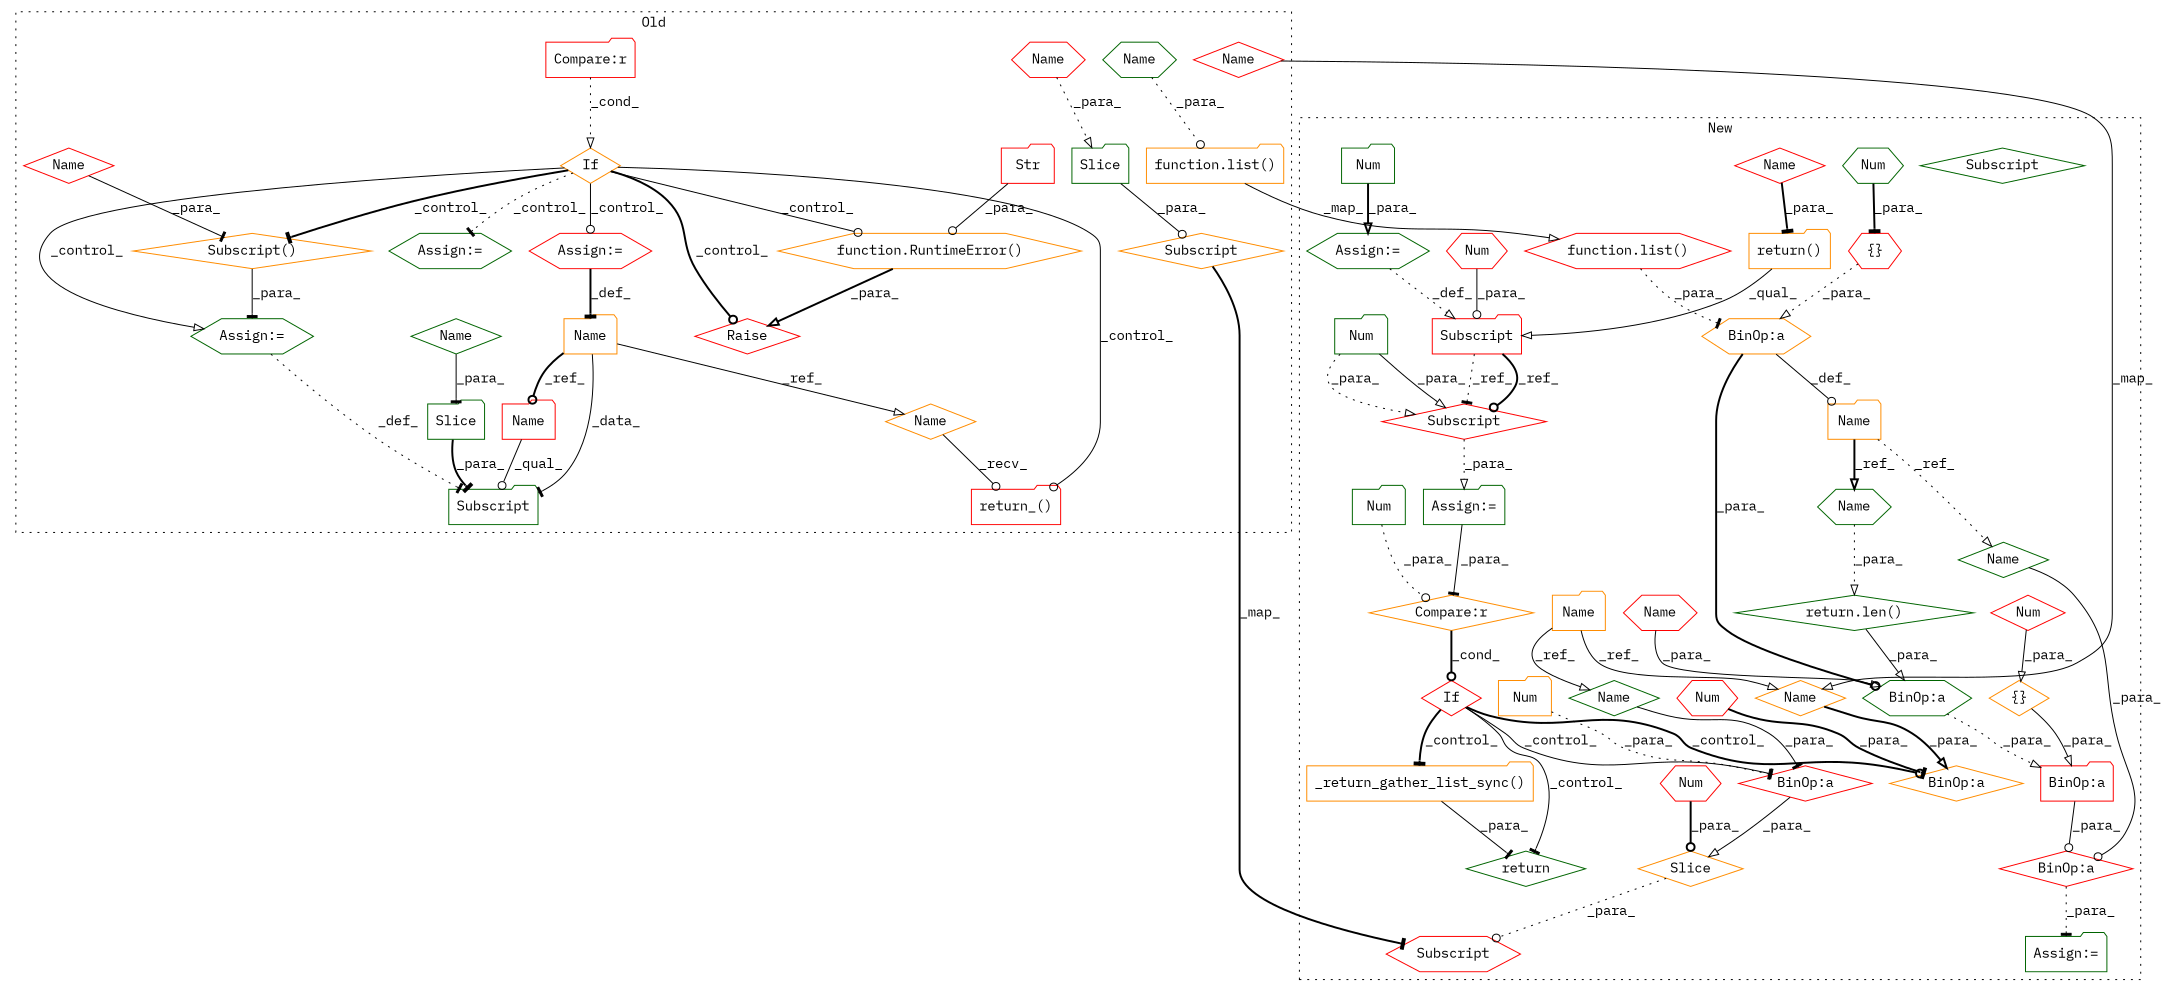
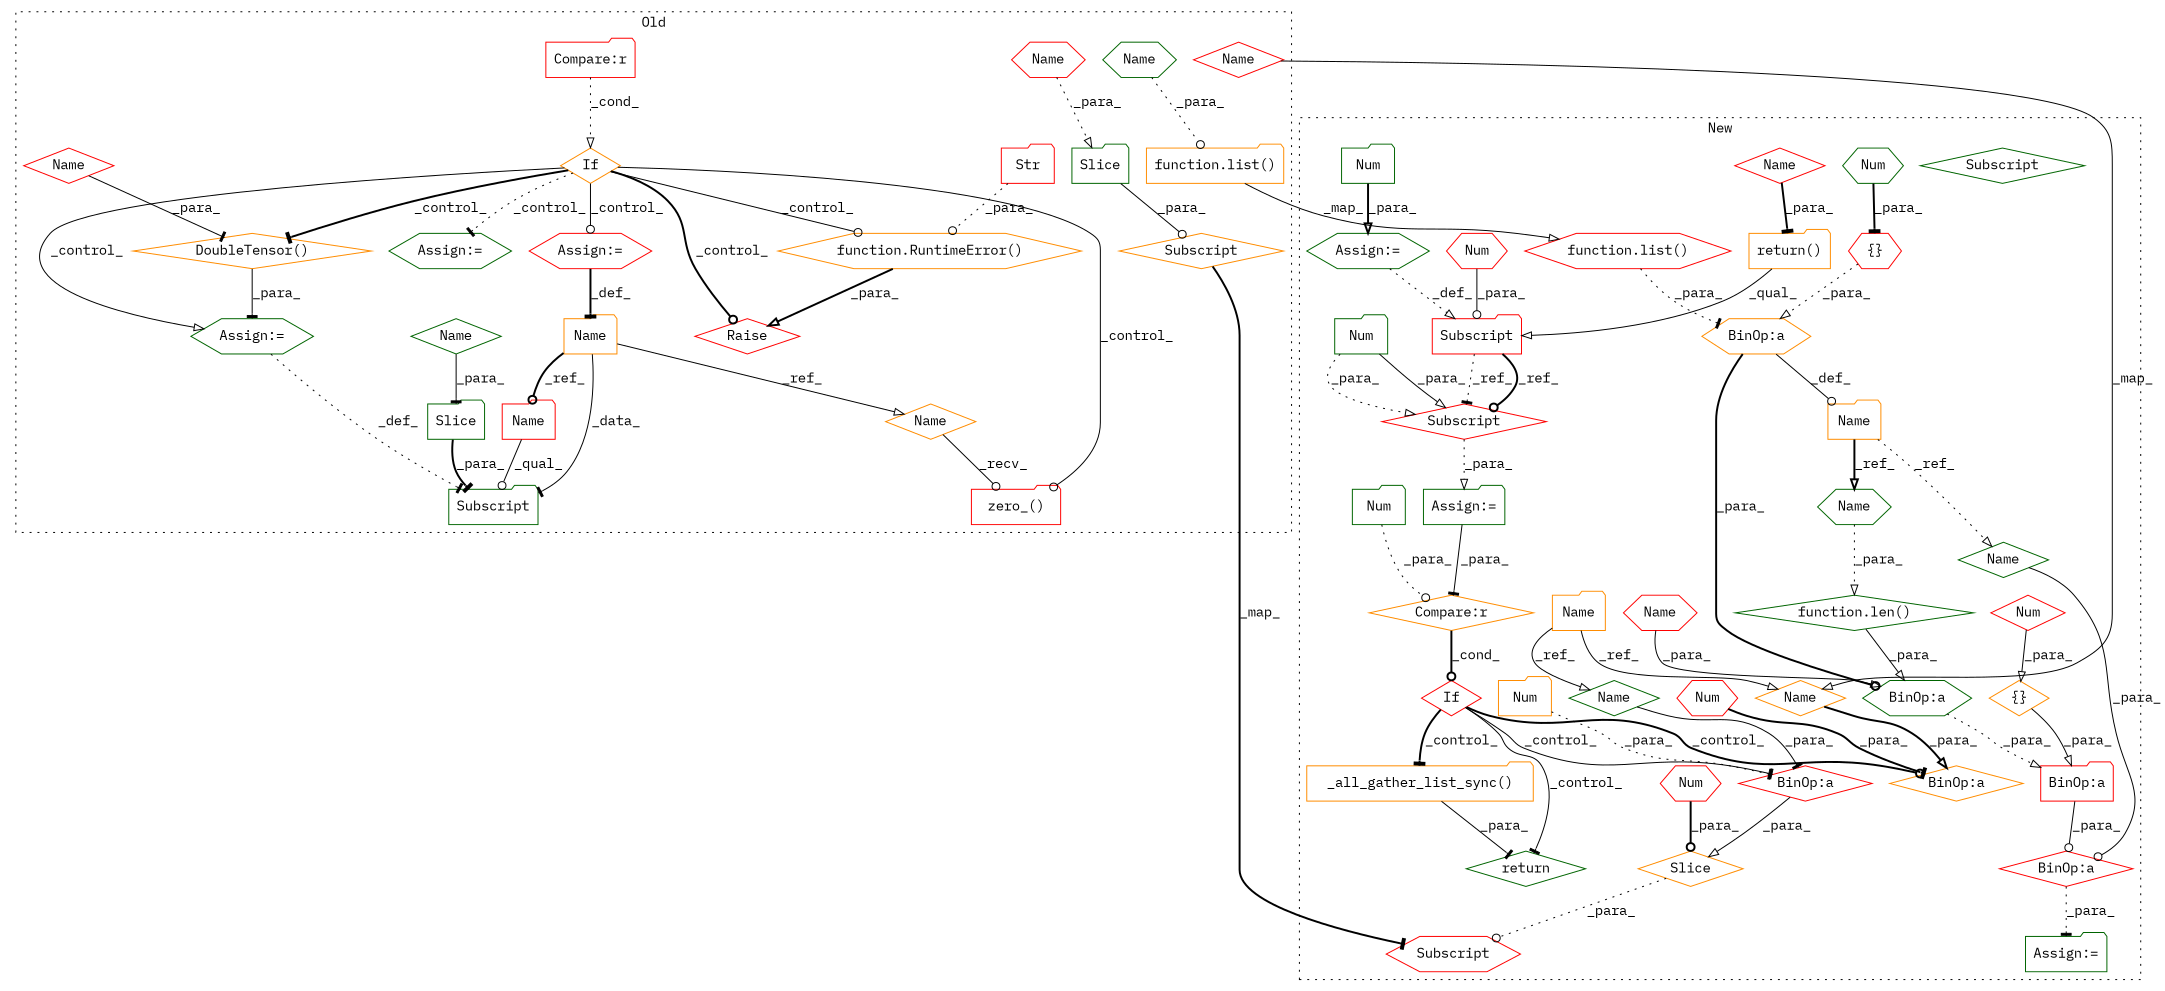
(982, 206) -> (982, 206)
(252, 251) -> (252, 251)
(1016, 507) -> (1016, 507)
(1854, 613) -> (1854, 613)
(1420, 783) -> (1420, 783)
